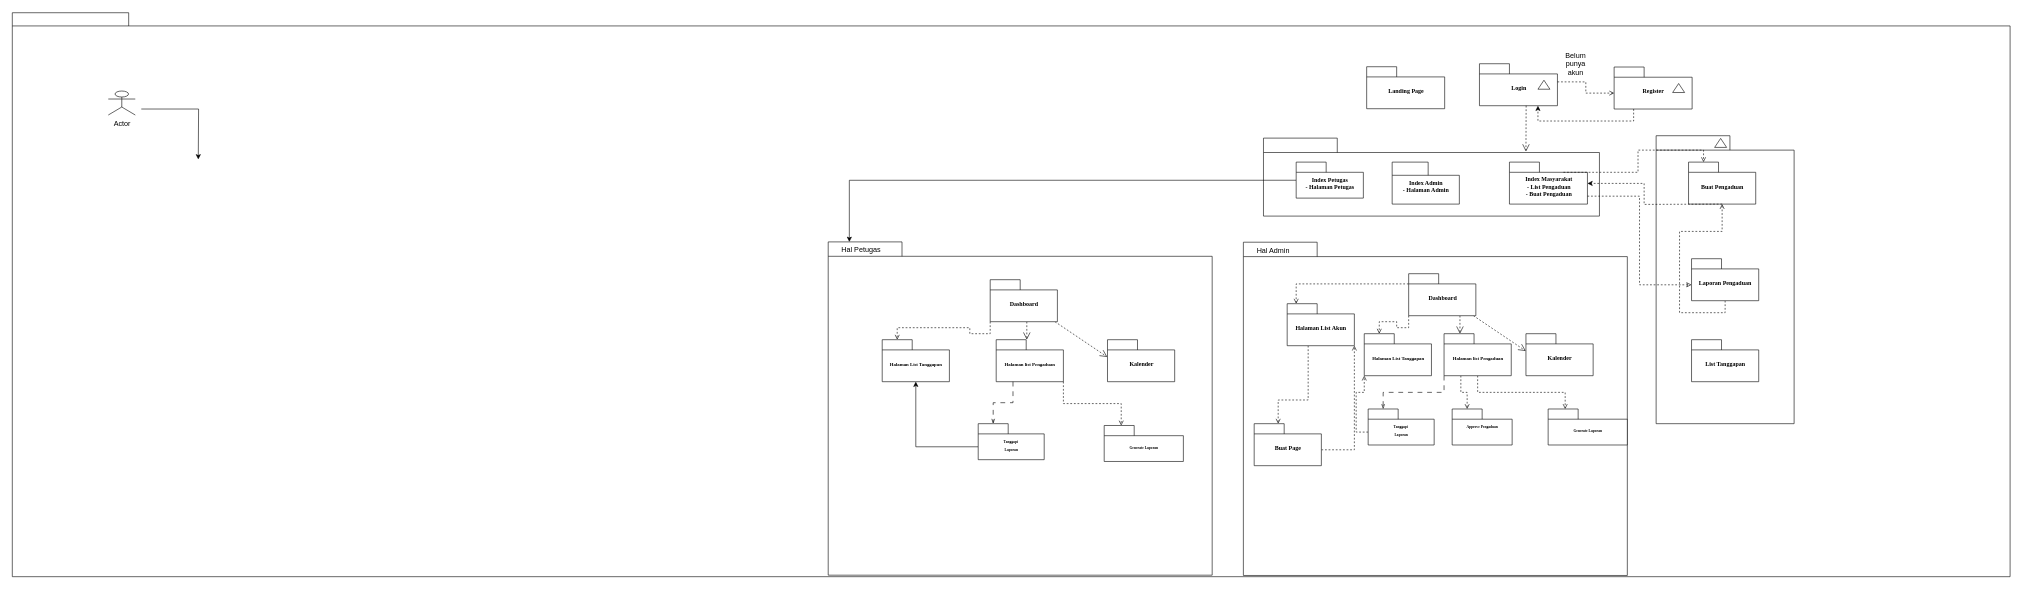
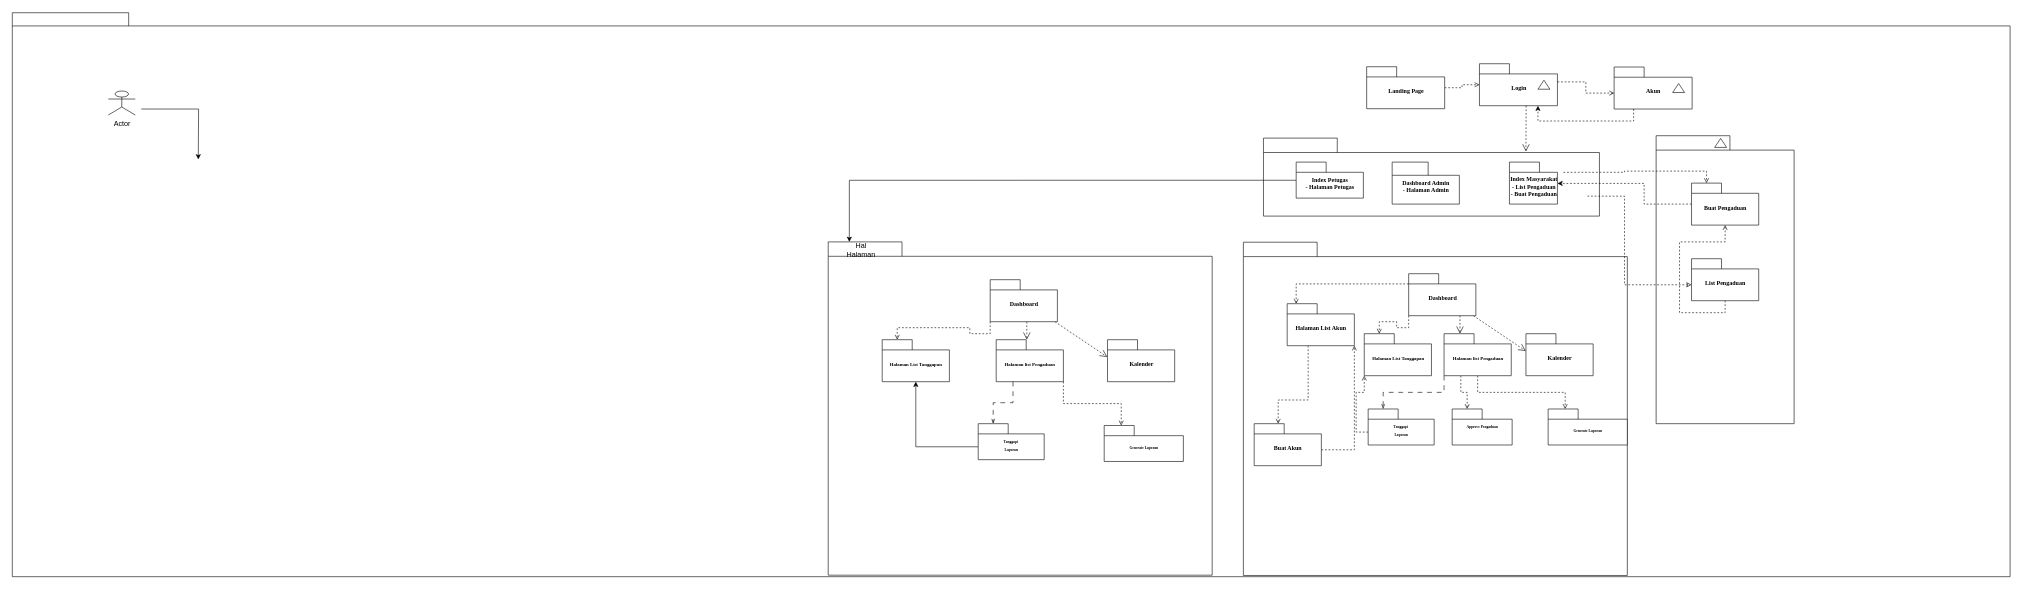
(1576, 64) -> none
none -> (1462, 87)
(1654, 91) -> (1654, 91)
(1549, 183) -> (1534, 183)
(1722, 183) -> (1725, 204)
(1426, 186) -> (1426, 186)
(861, 250) -> (861, 250)
(1274, 251) -> none
(1726, 283) -> (1726, 283)
(1725, 361) -> none
(1288, 448) -> (1288, 448)
